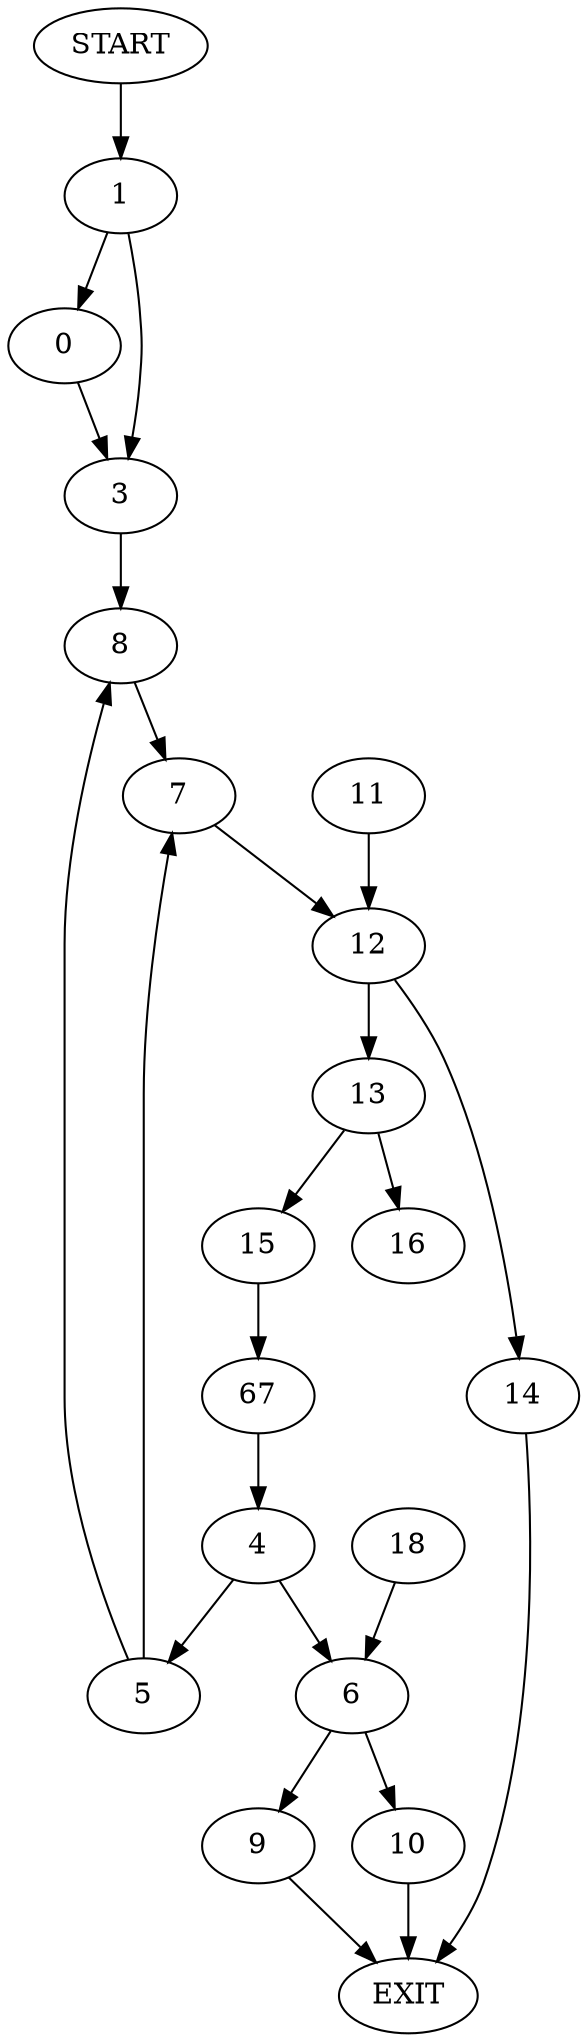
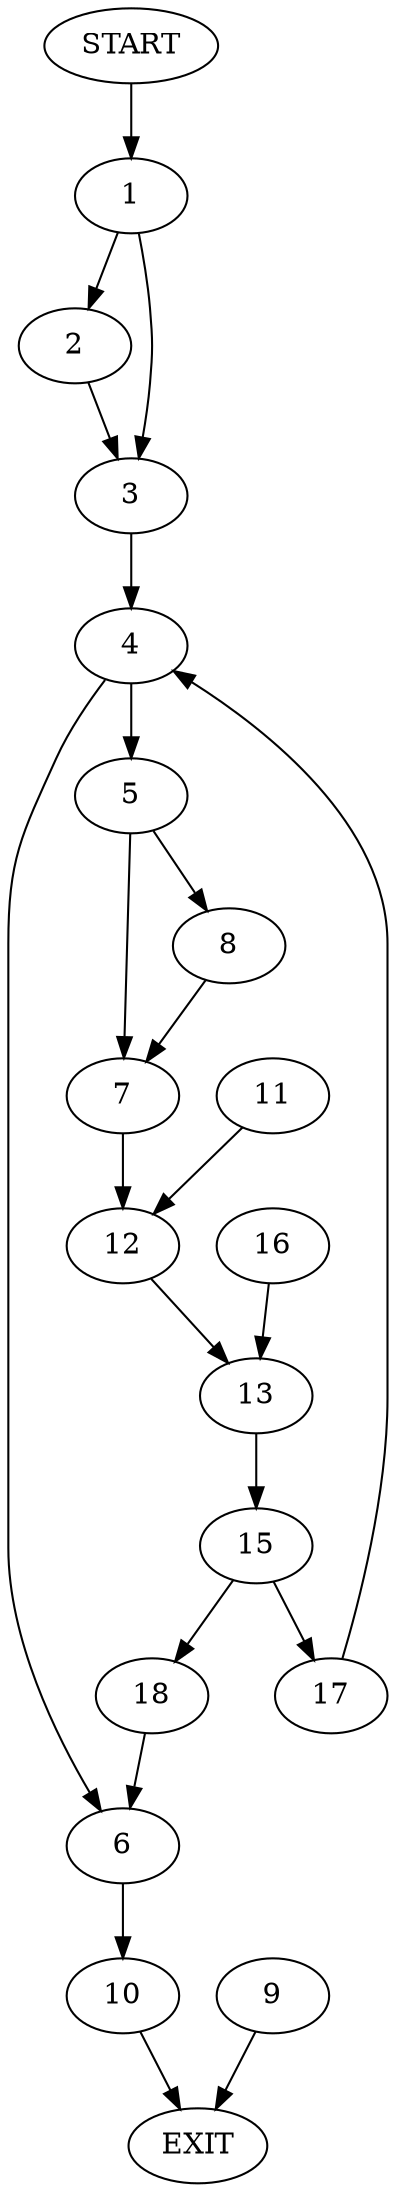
(65, 346) -> (75, 346)
(121, 561) -> (131, 561)
(386, 1161) -> (266, 1311)
(258, 1396) -> (331, 1696)
(523, 1396) -> none
none -> (210, 1612)
(311, 1762) -> none
